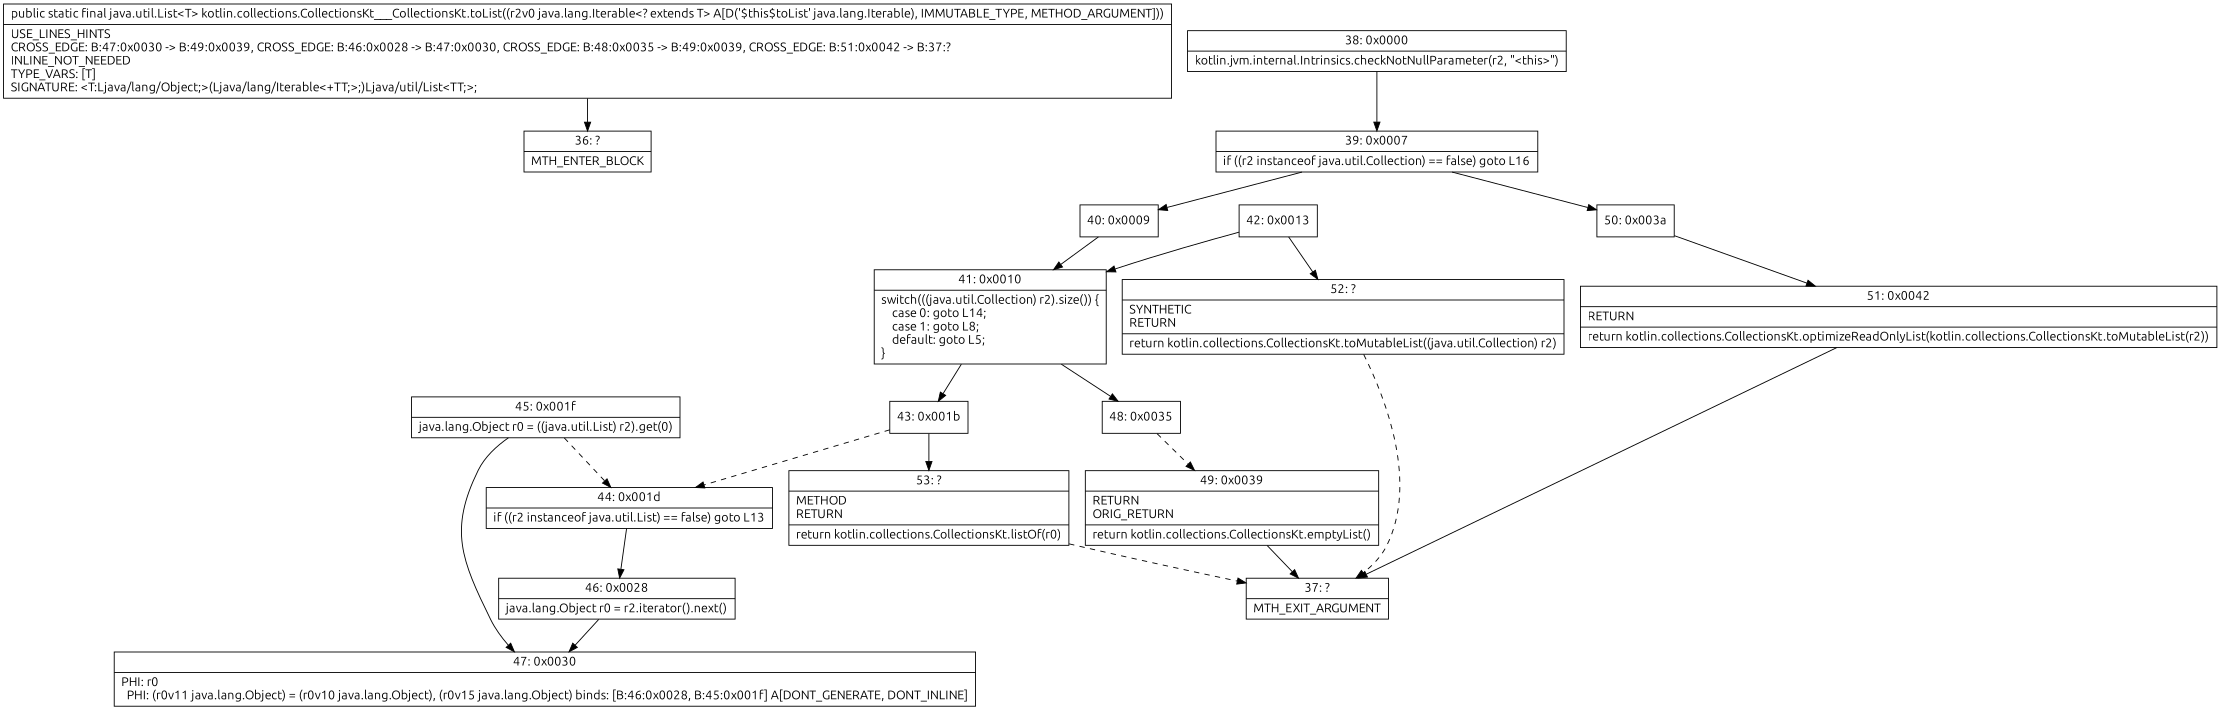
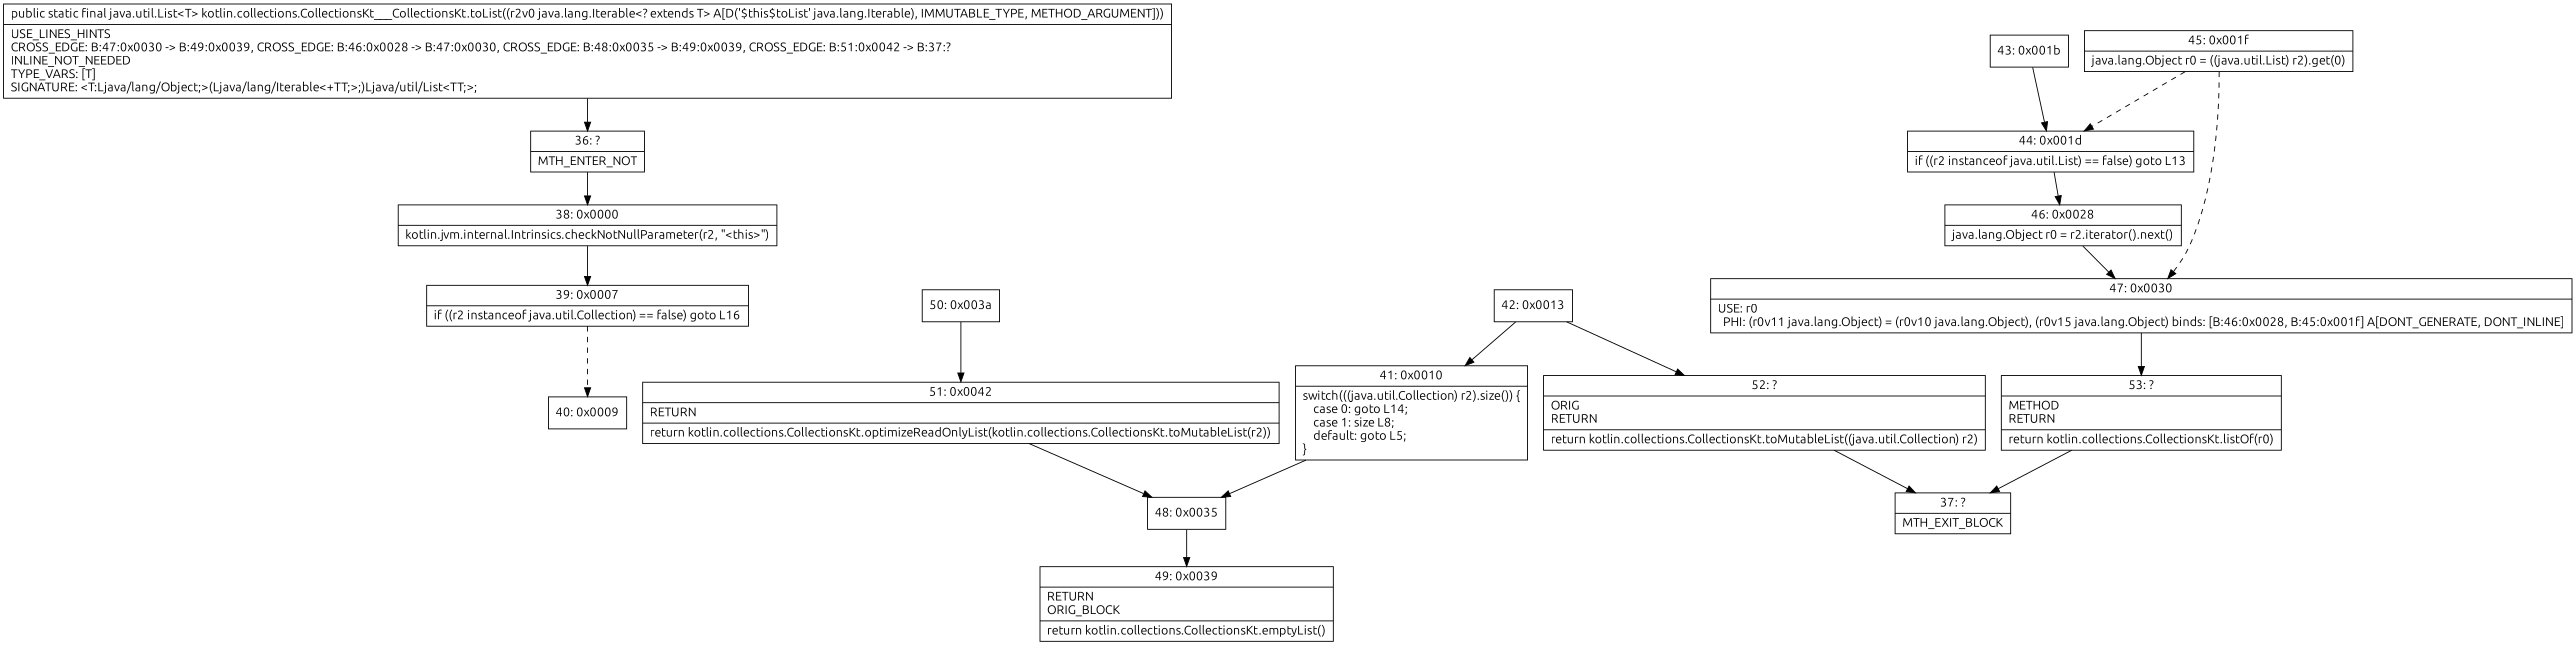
(588, 161) -> (588, 161)
none -> (588, 184)
(1235, 190) -> (588, 357)
(1520, 190) -> none
(1080, 251) -> none
(1160, 310) -> (1565, 406)
(931, 327) -> (1349, 423)
(952, 379) -> none
(929, 447) -> (2141, 350)
(1173, 449) -> (1187, 543)
(797, 457) -> (2039, 95)
(1602, 461) -> (1086, 469)
(1399, 466) -> (1871, 469)
(1133, 514) -> (1084, 610)
(462, 540) -> (2210, 175)
(1280, 559) -> none
(1153, 563) -> (2035, 469)
(1317, 608) -> (1953, 523)
(142, 682) -> (1740, 309)
